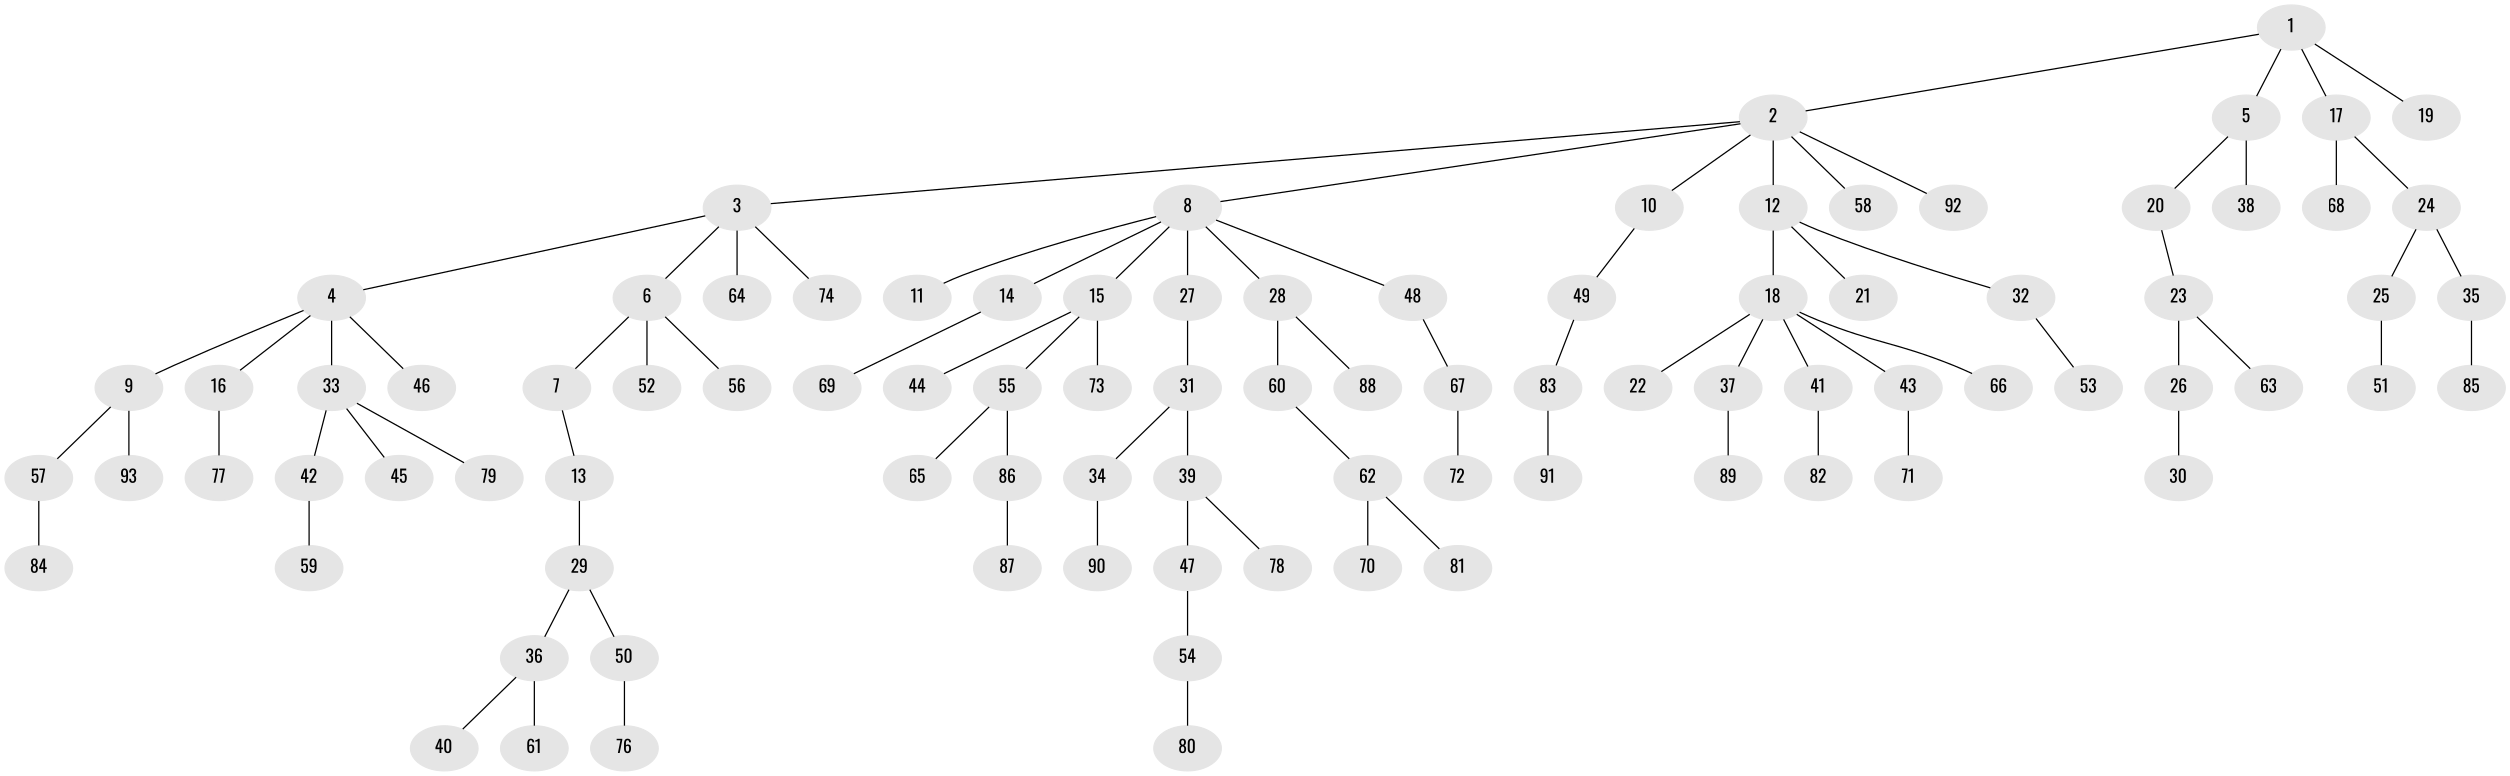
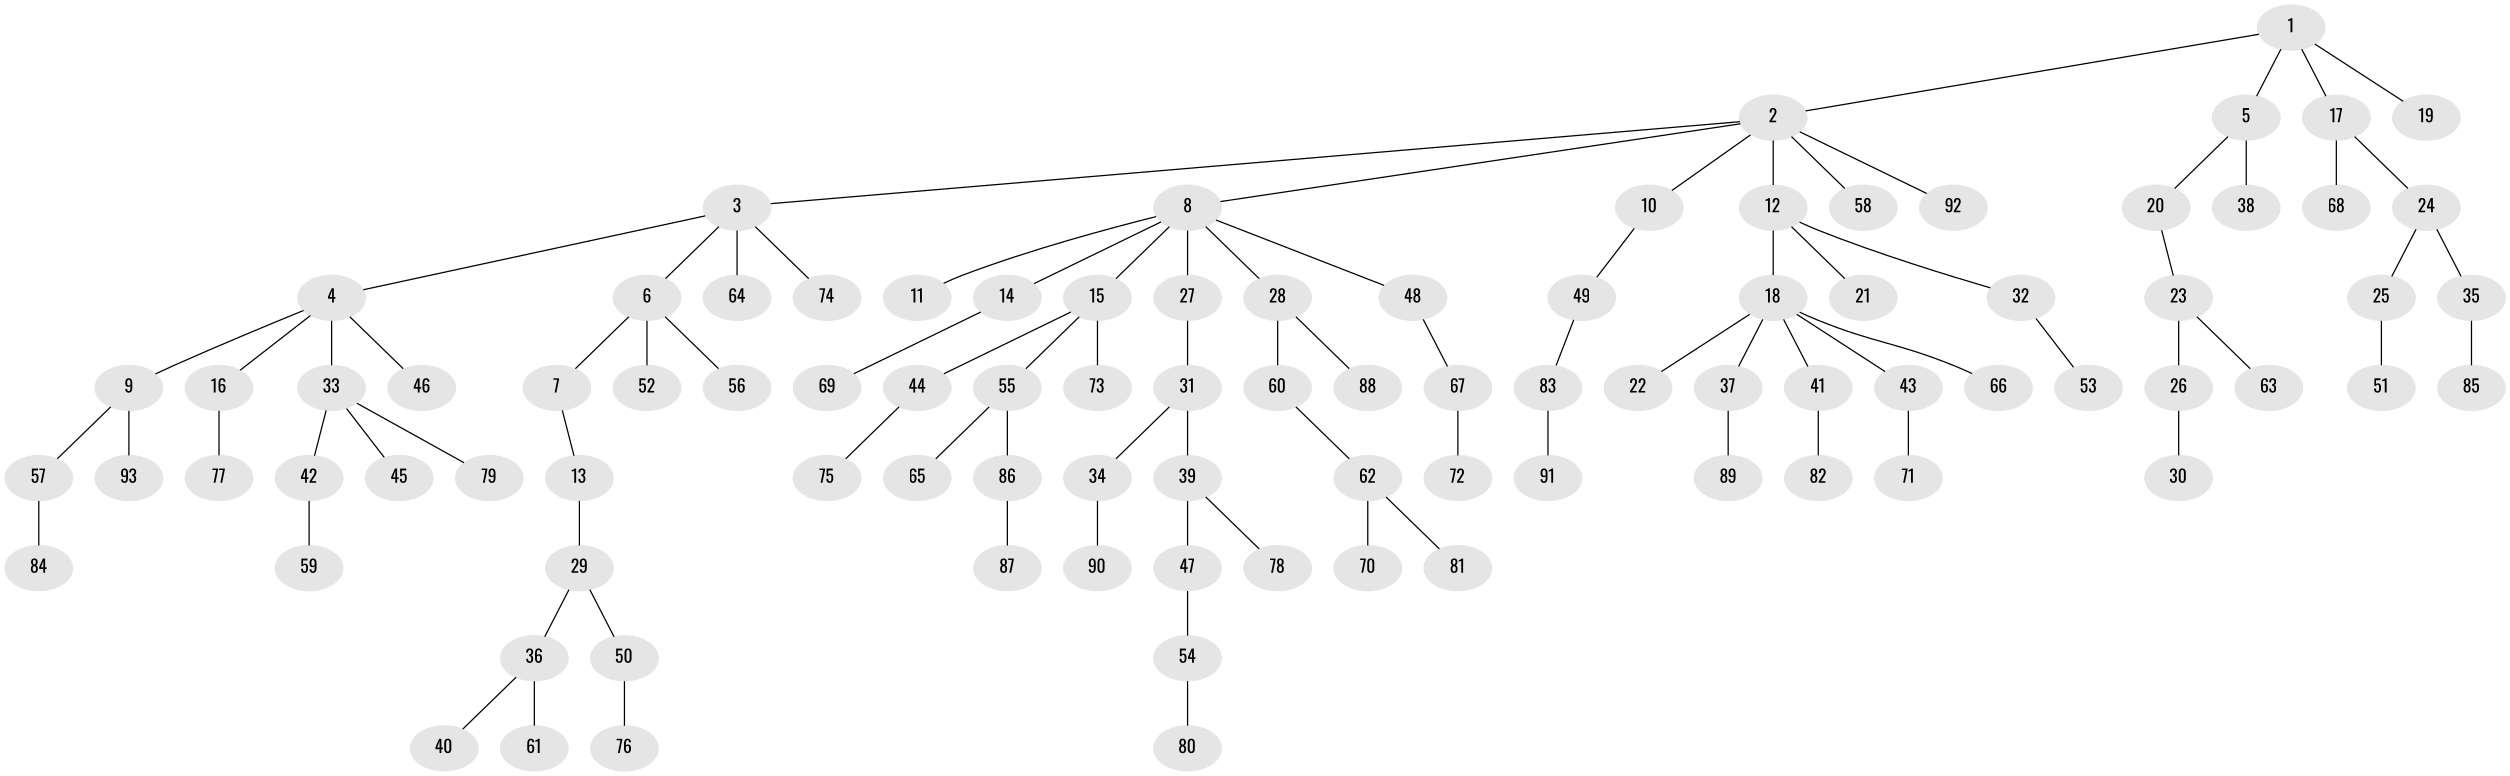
none -> (827, 478)
